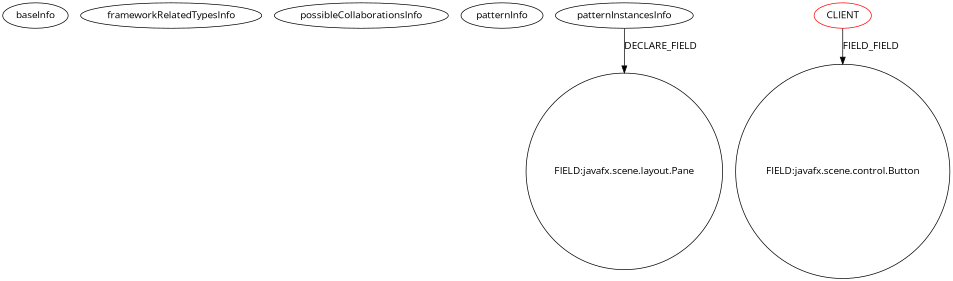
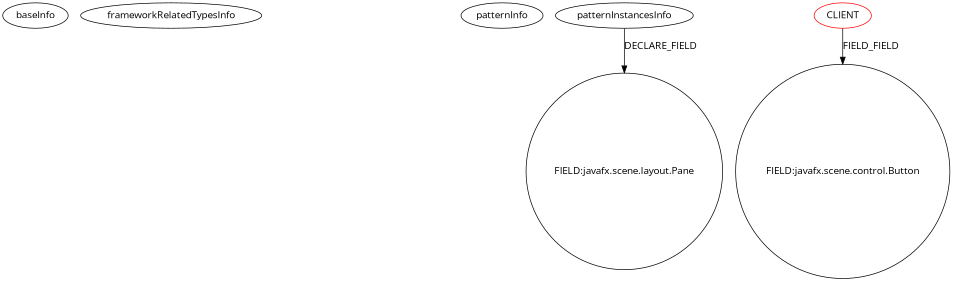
(361, 16) -> none
